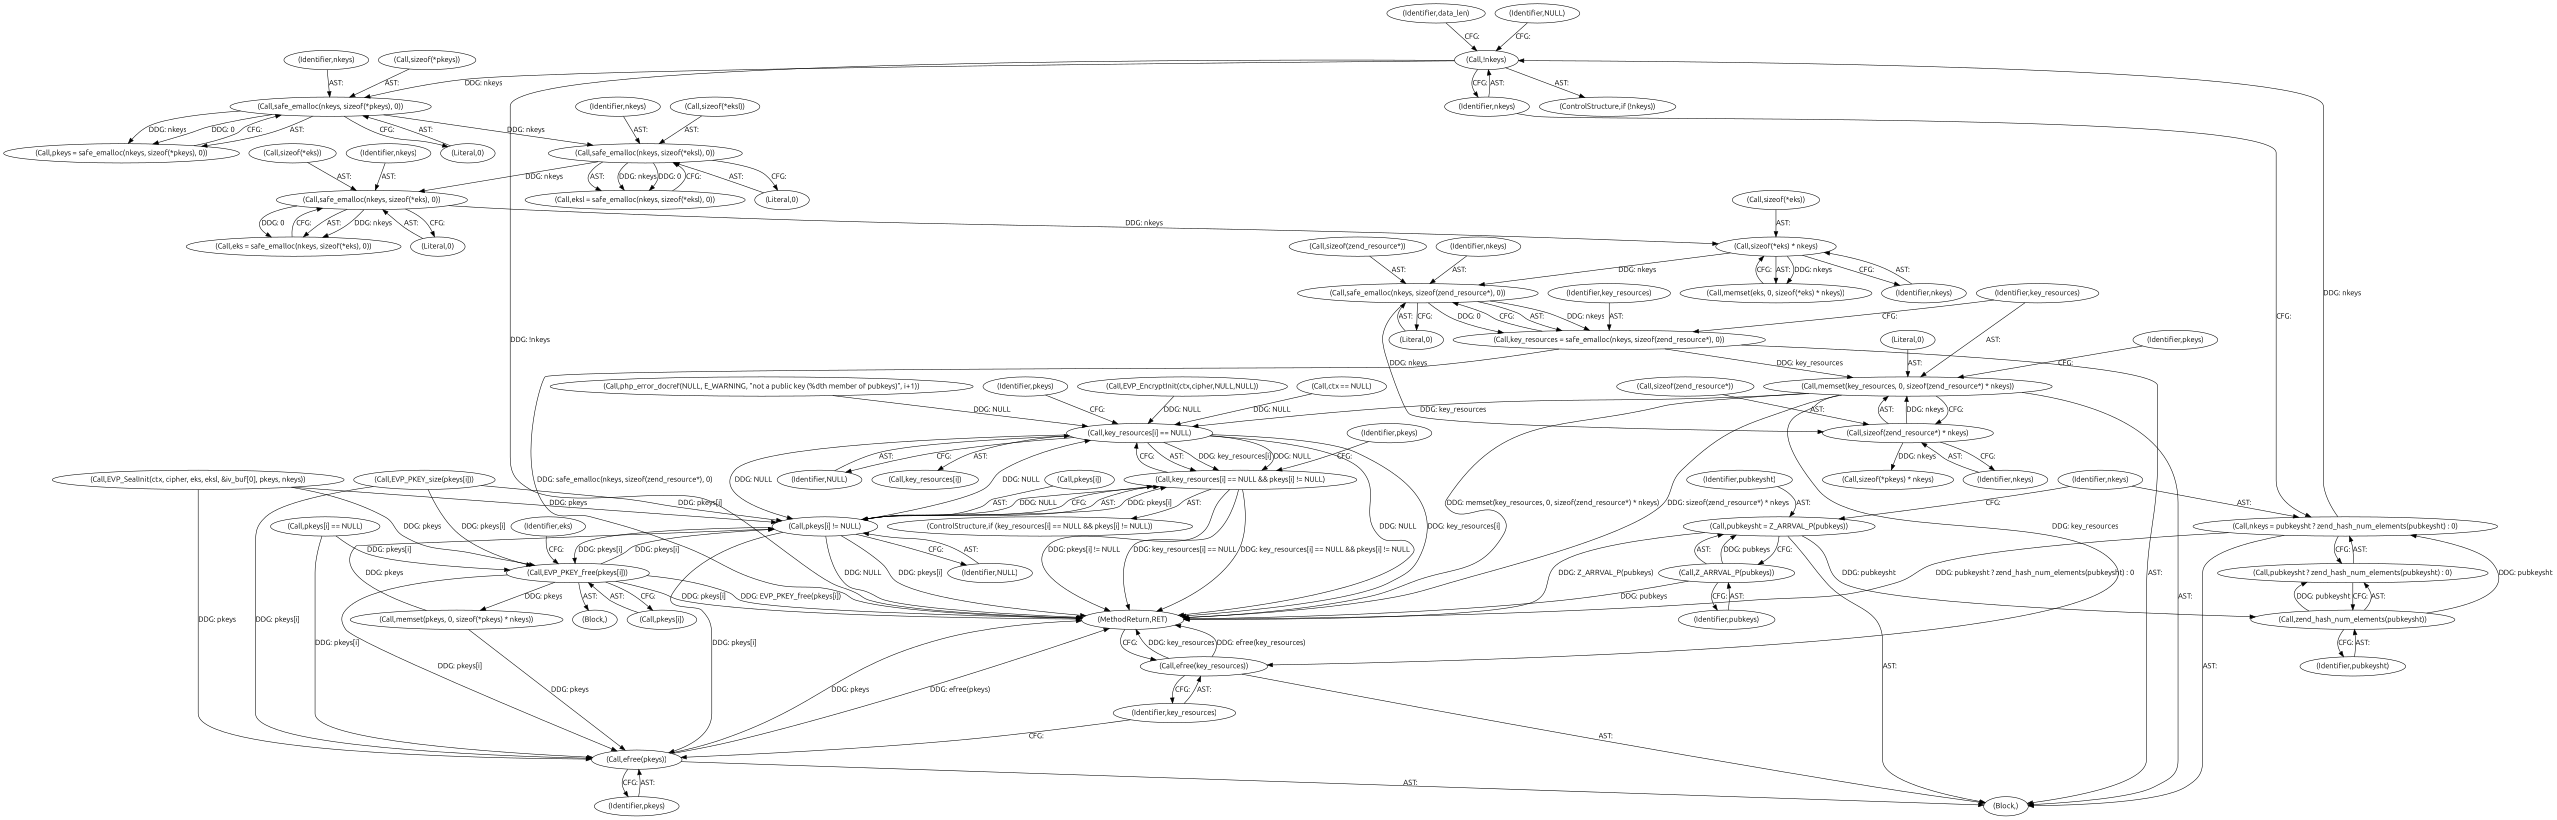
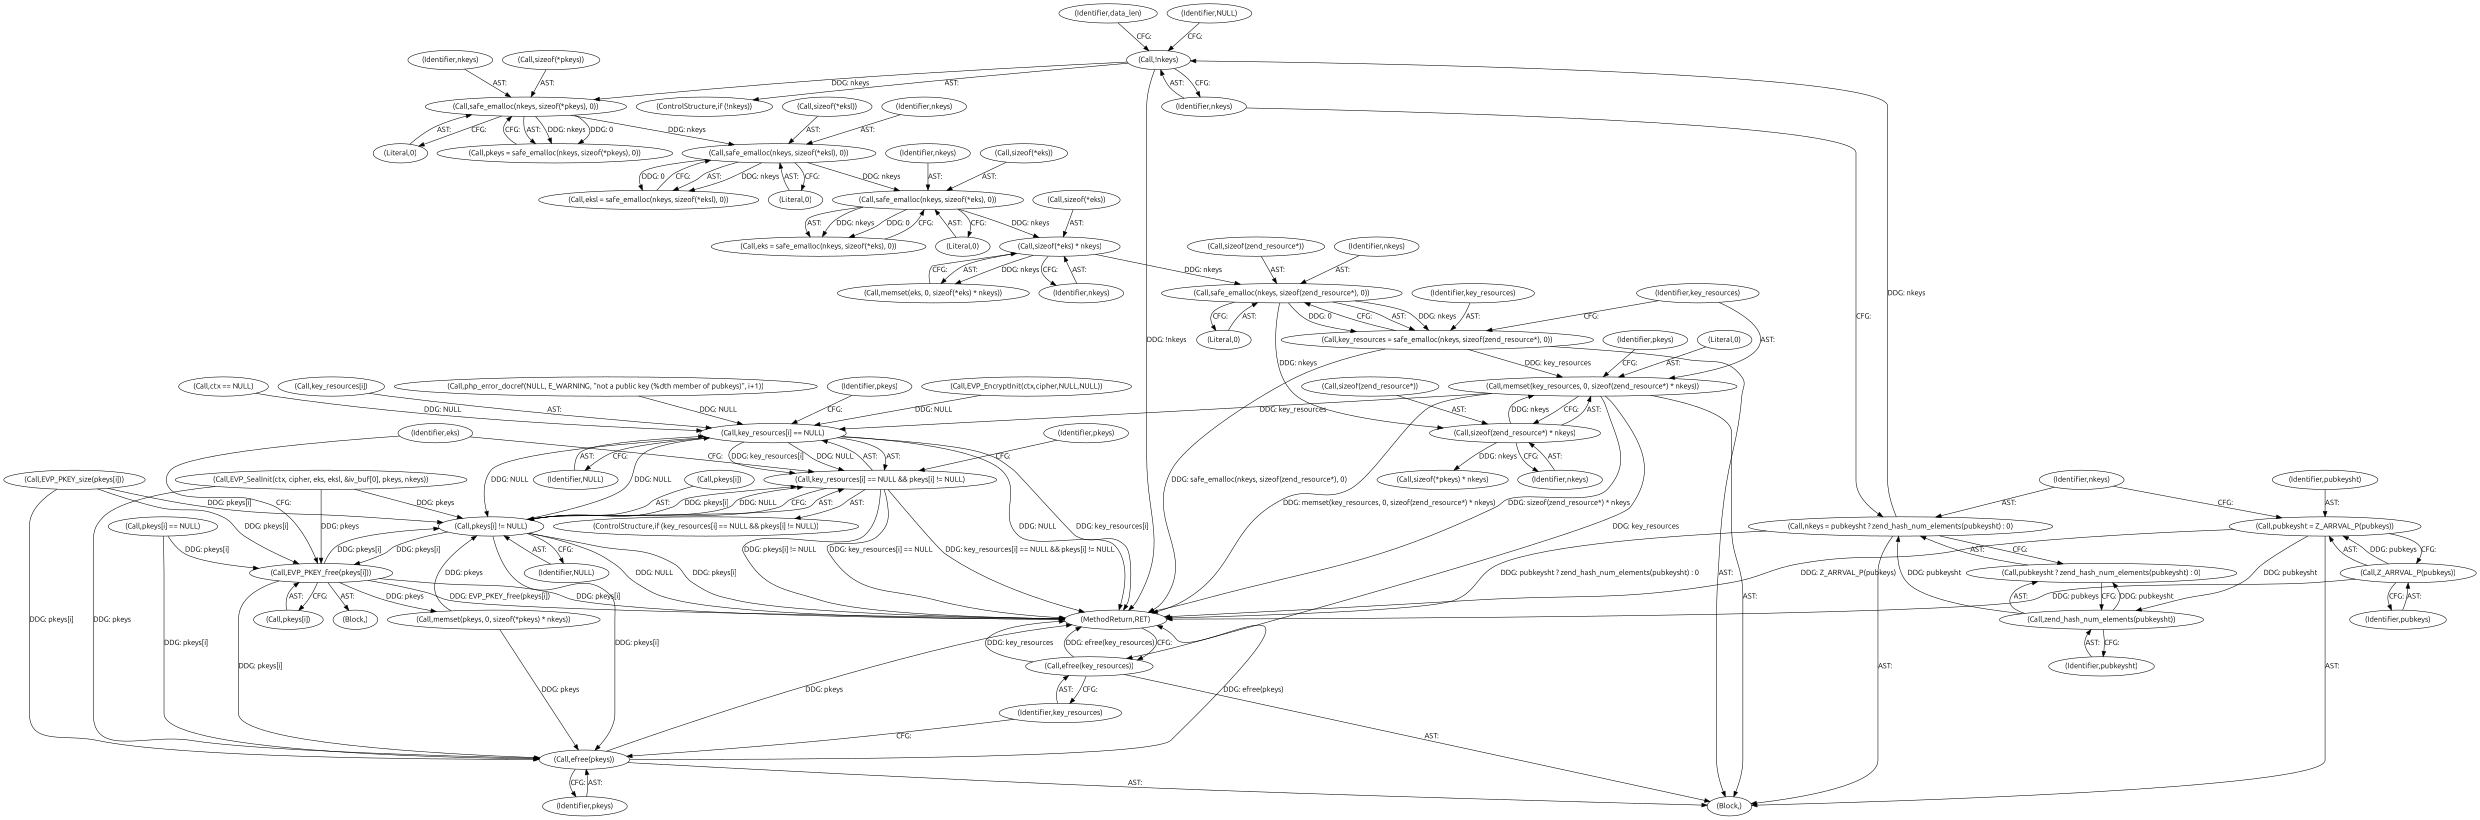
(984, 449) -> (537, 413)
none -> (631, 452)
(1148, 456) -> (871, 456)
